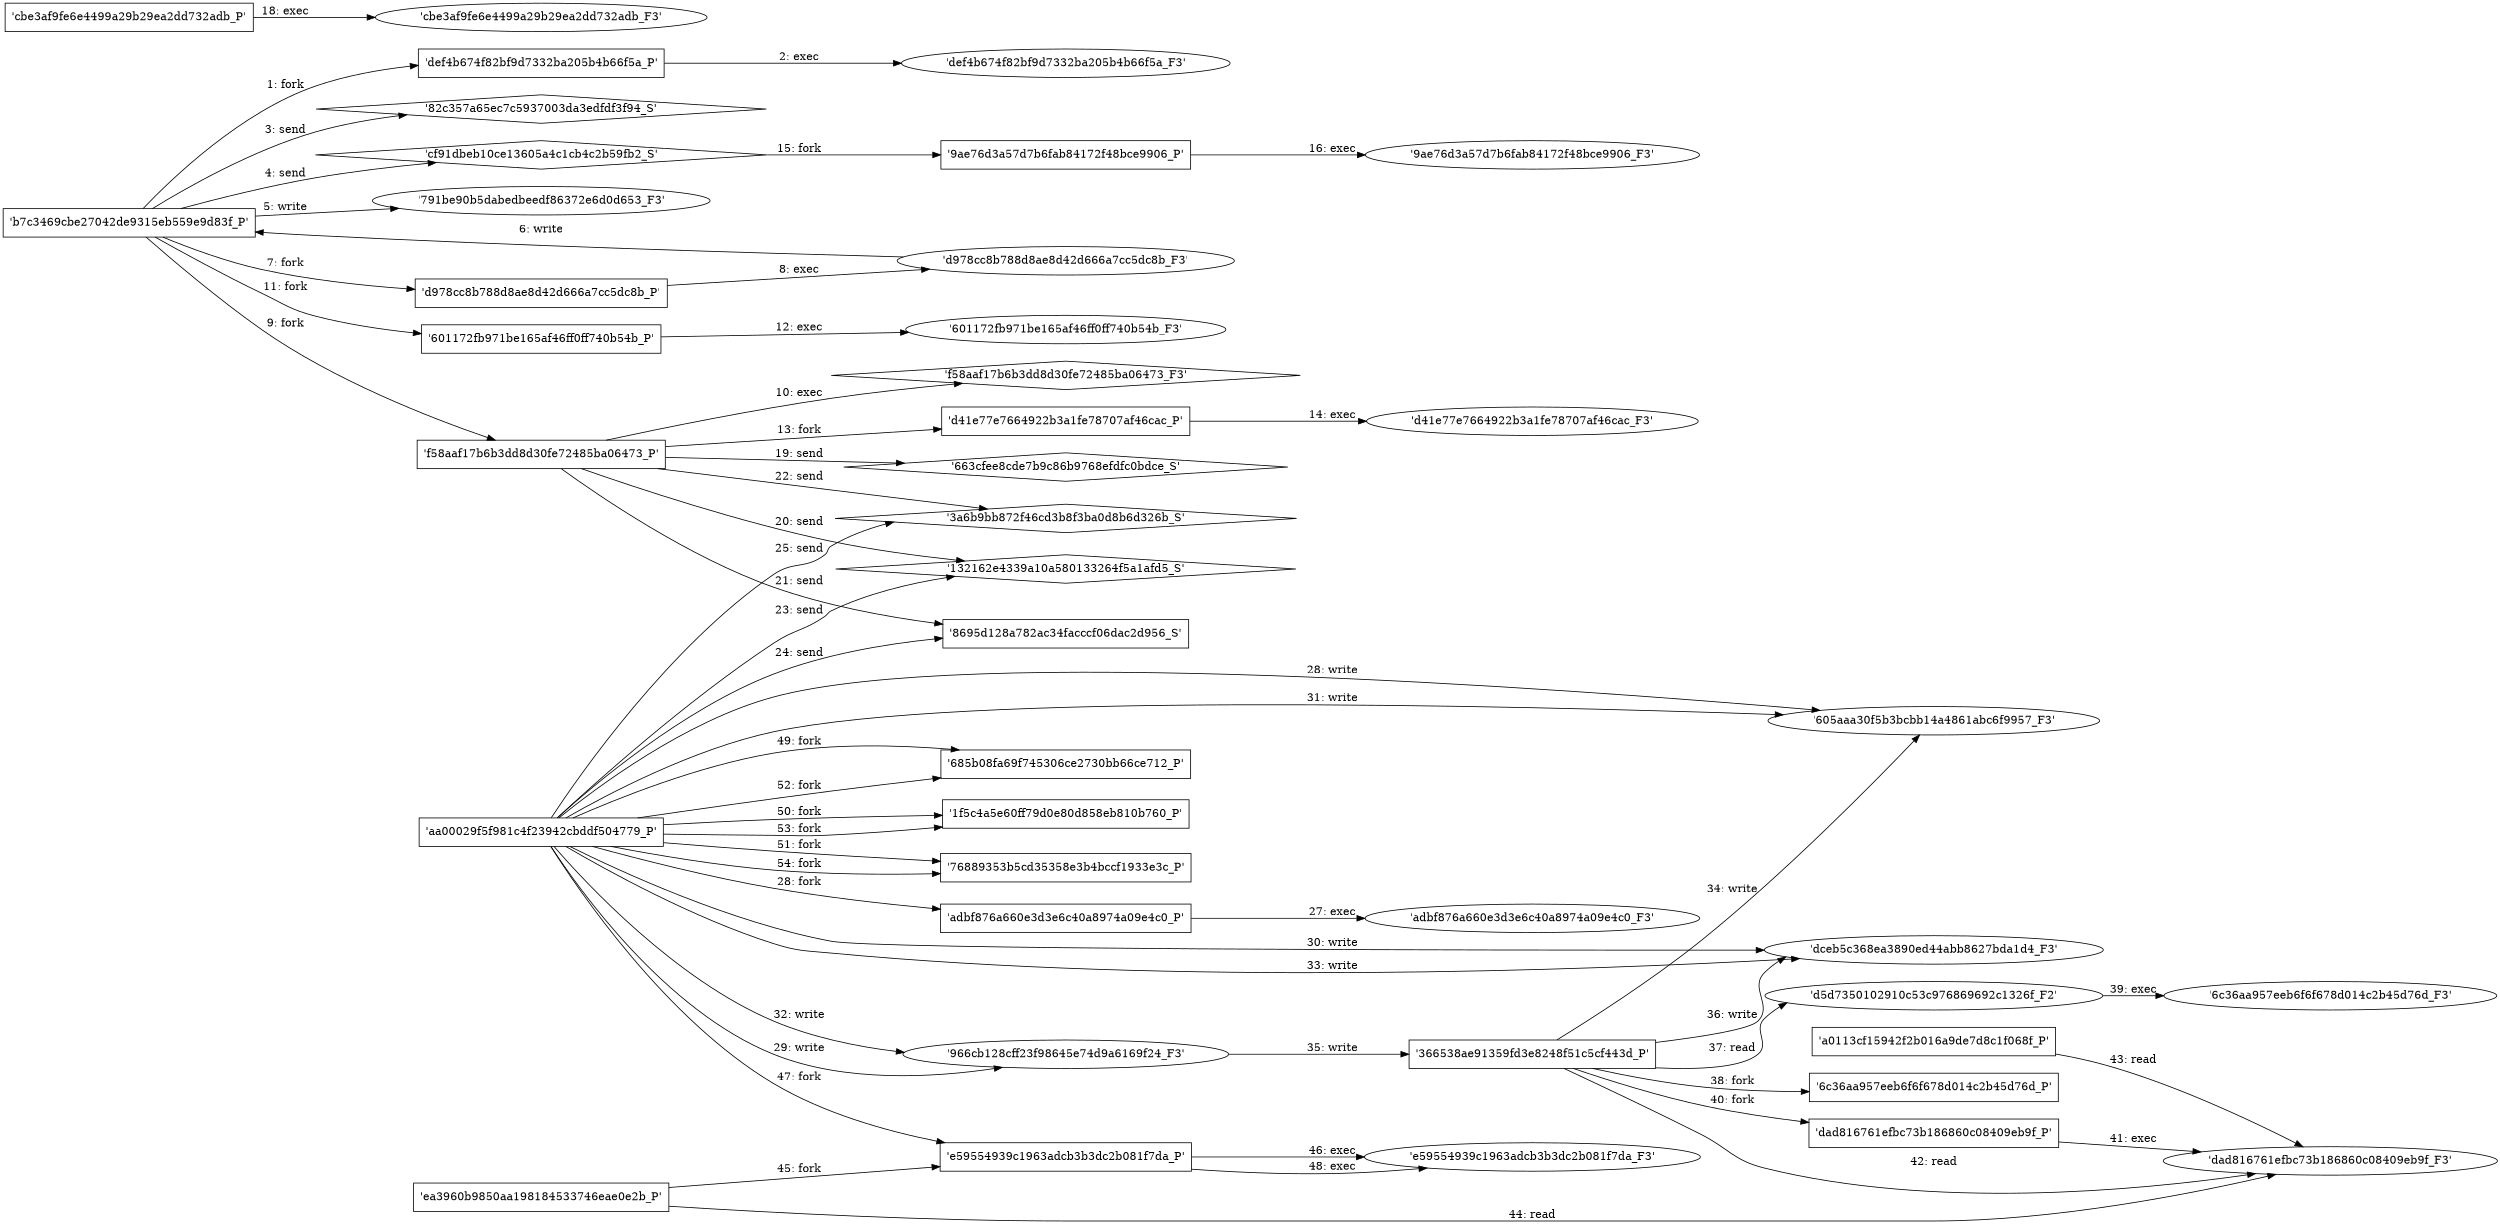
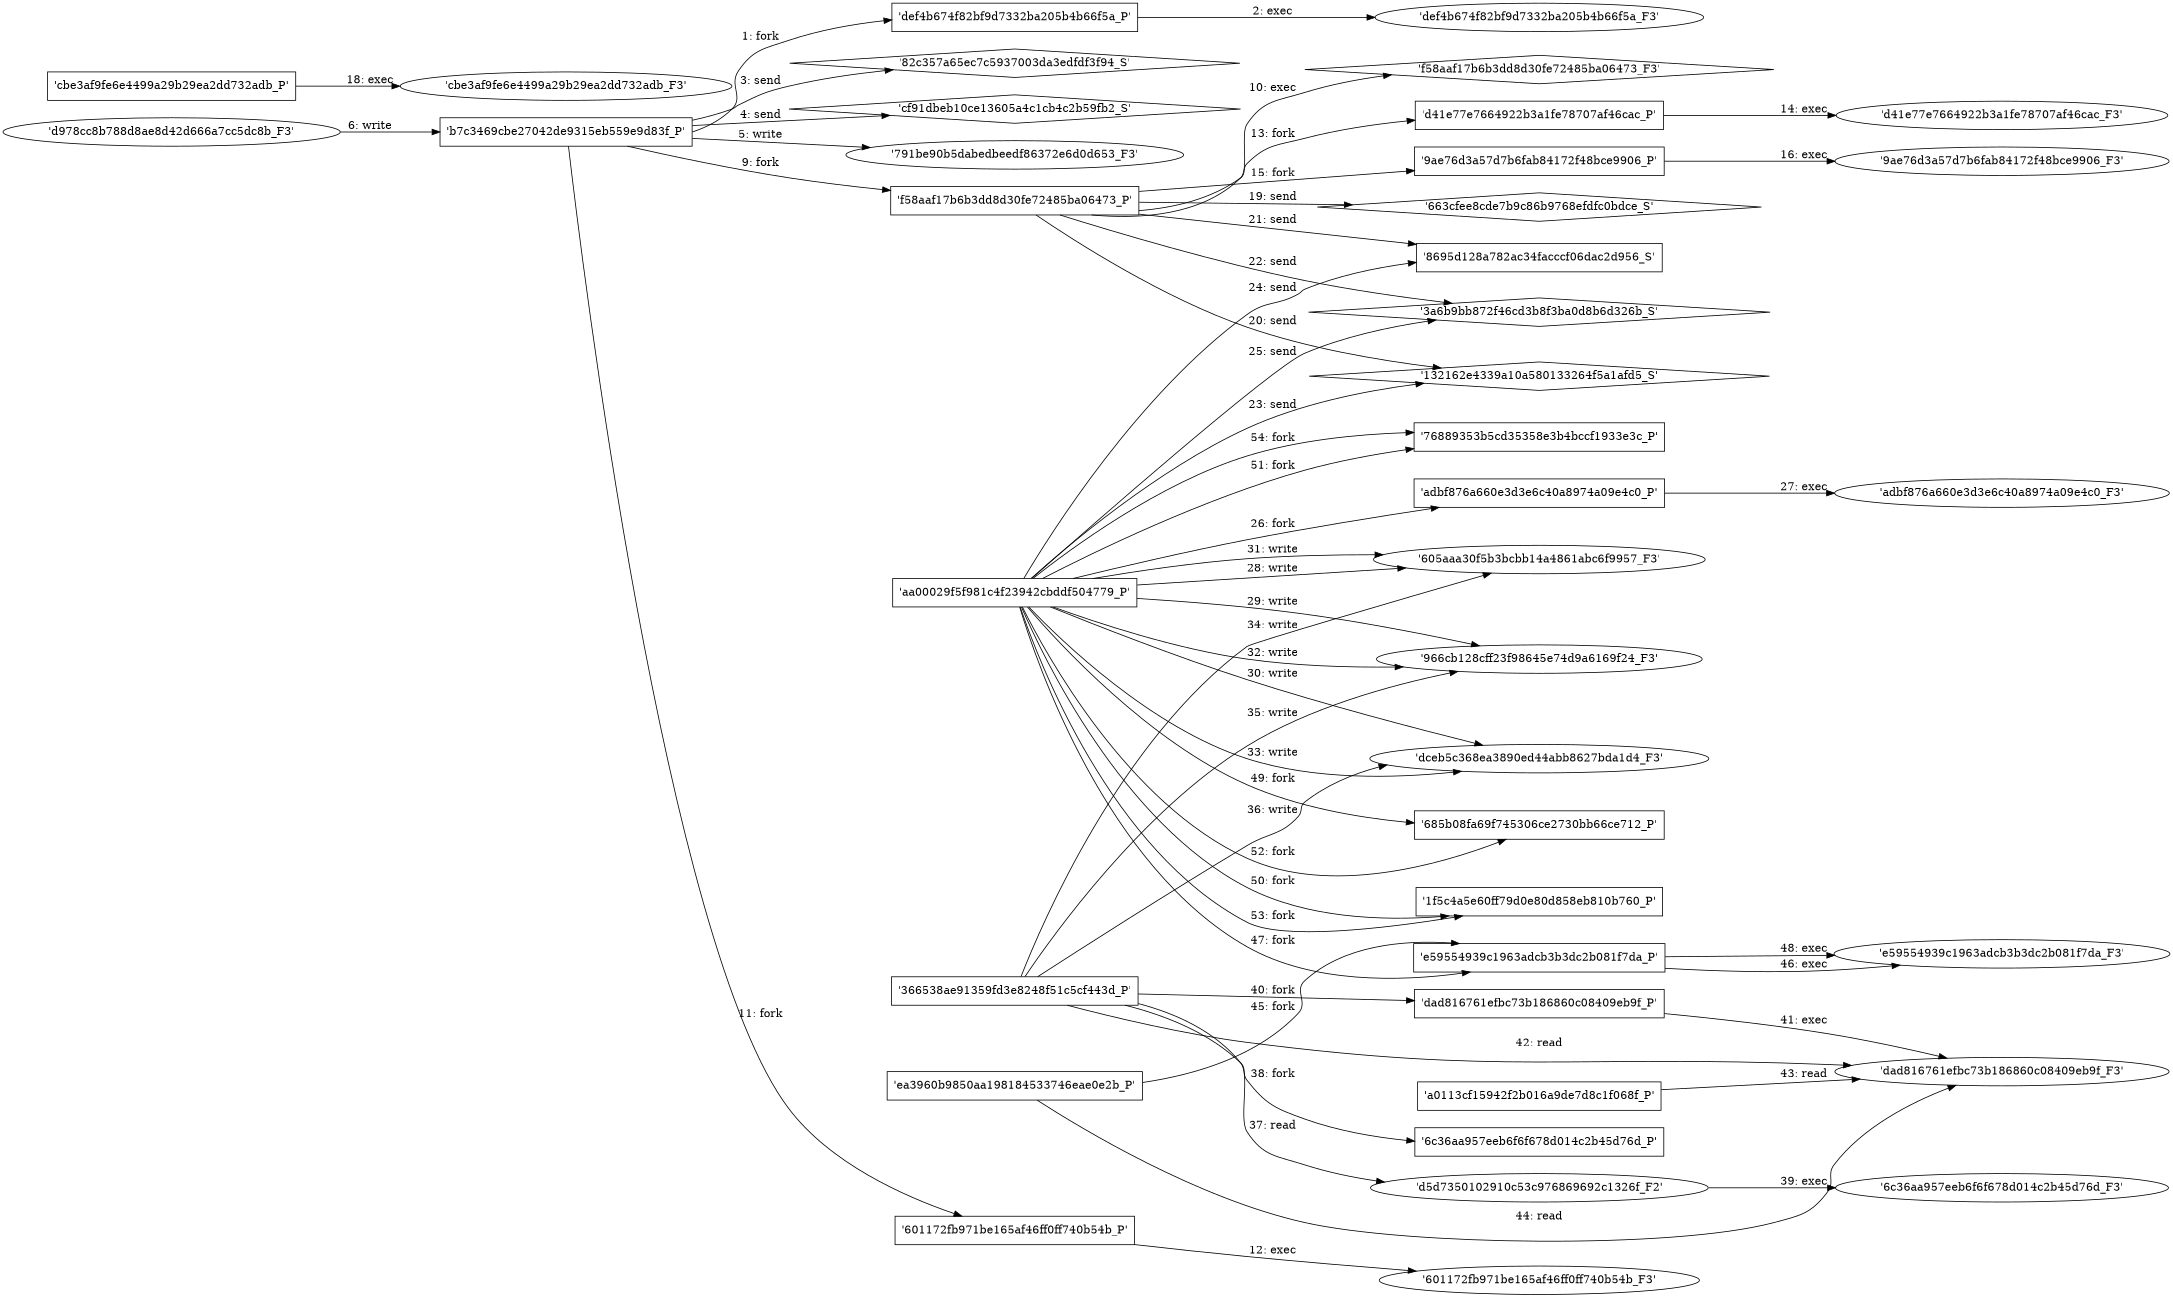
(850, 155) -> (1273, 181)
(541, 293) -> none
(799, 882) -> (1273, 524)
(1315, 1054) -> (1204, 777)
